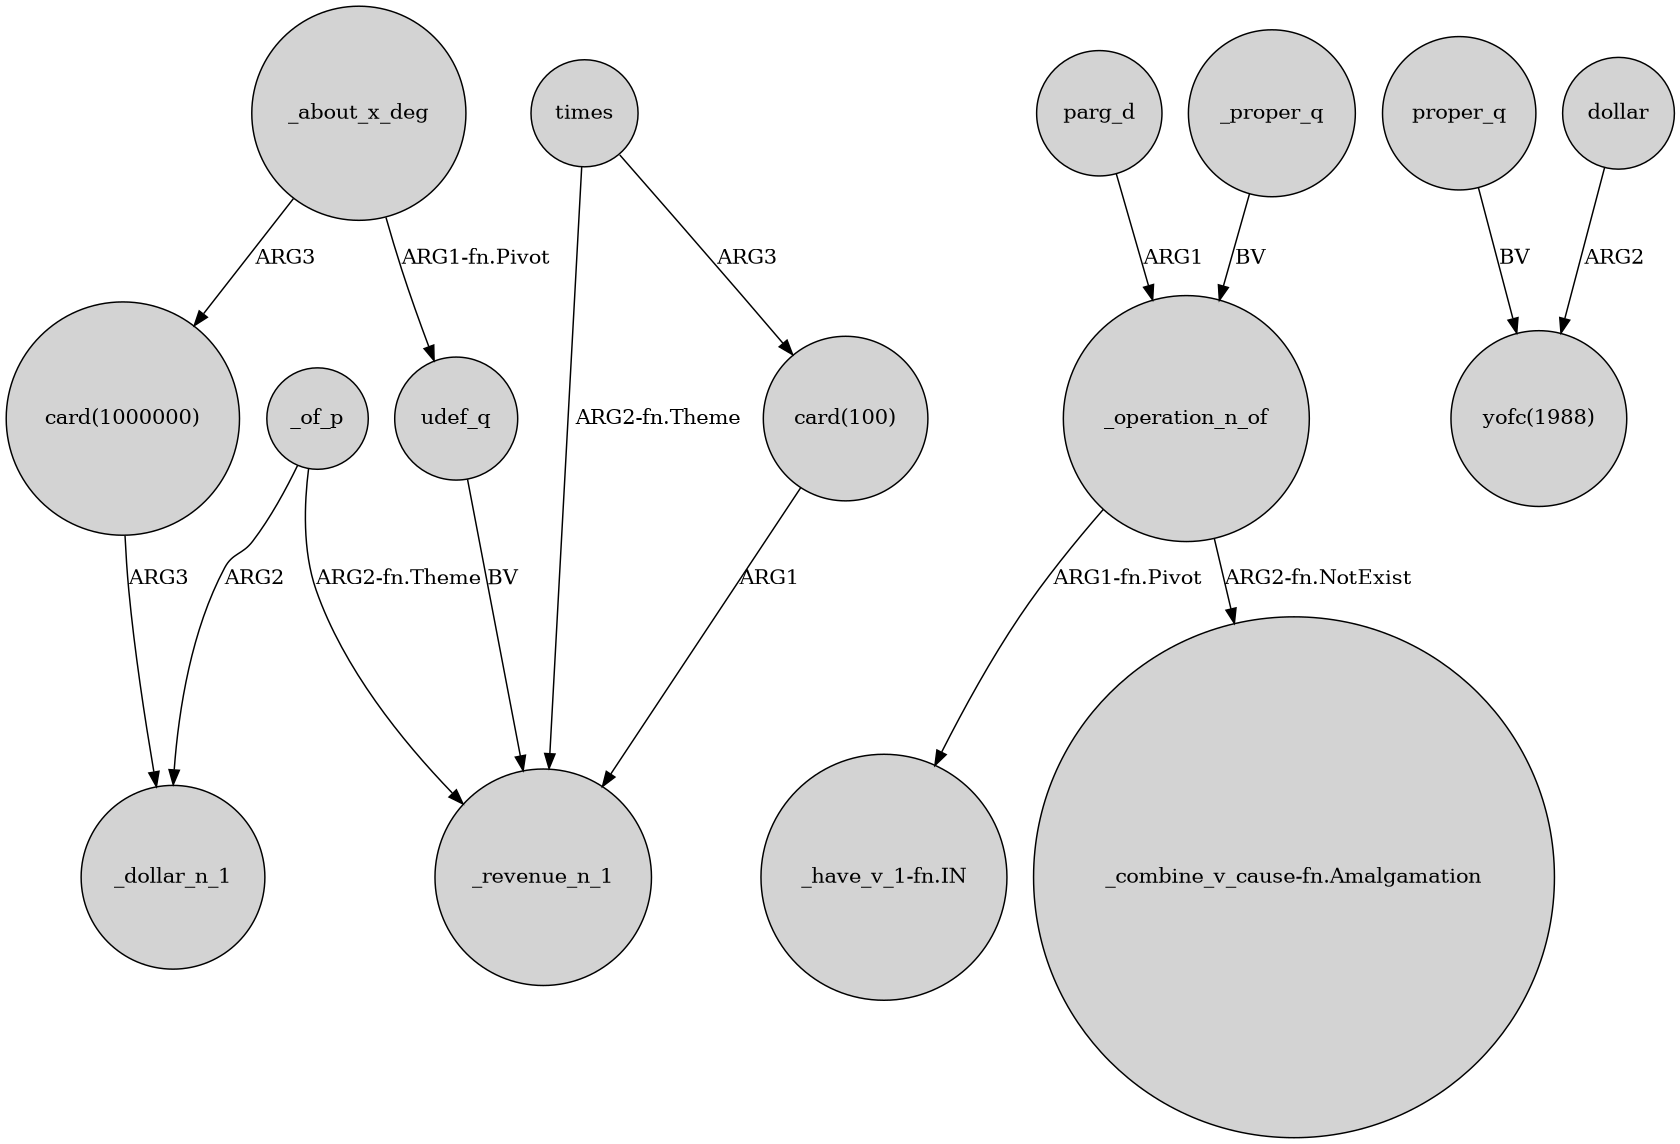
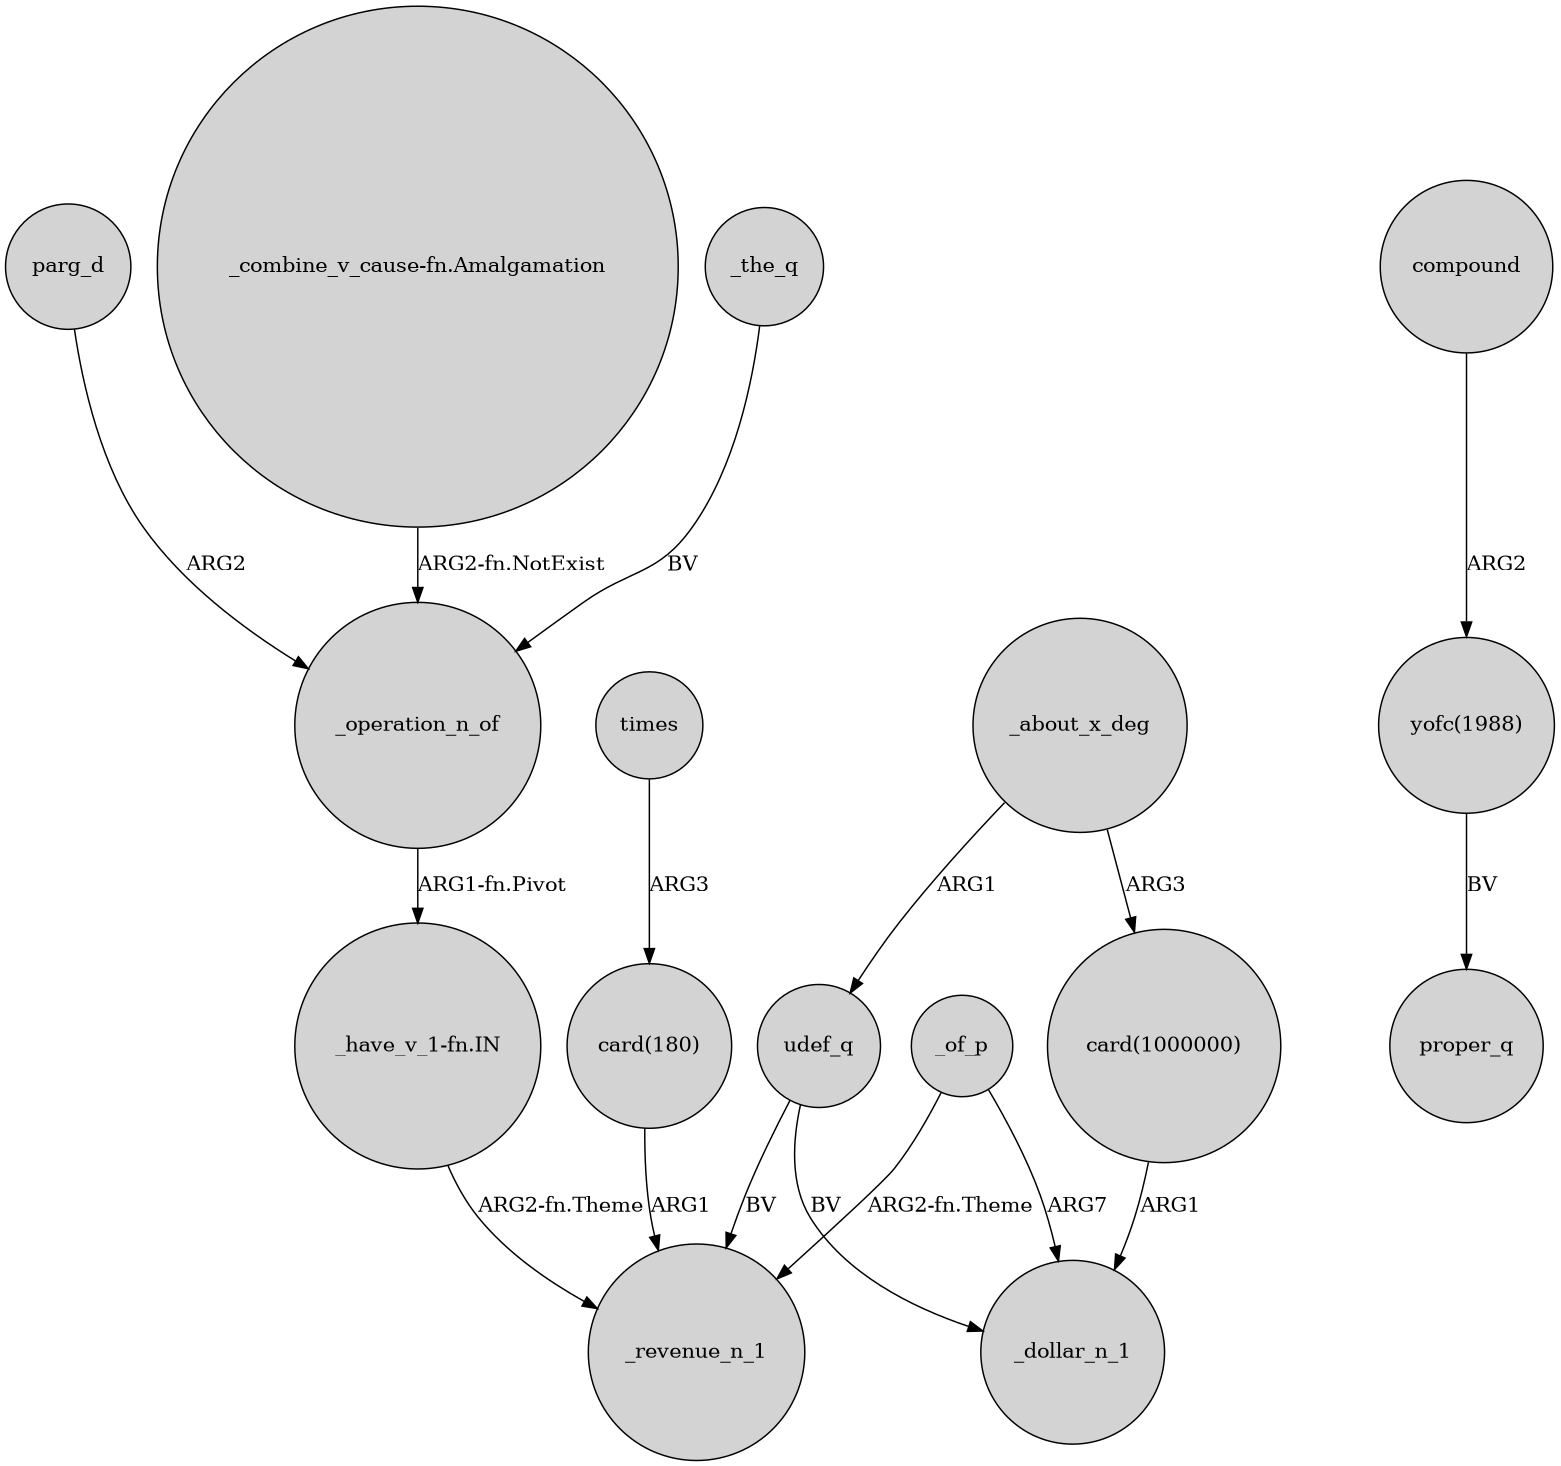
(1272, 113) -> (764, 267)
(1619, 113) -> (1467, 267)
(1496, 253) -> (1467, 884)
(476, 258) -> (967, 886)
(1174, 258) -> (216, 565)
(846, 419) -> (649, 1046)
(566, 460) -> (504, 1245)
(1223, 574) -> (418, 558)
(159, 579) -> (1171, 1206)
(255, 579) -> (1078, 1206)
none -> (835, 1249)
